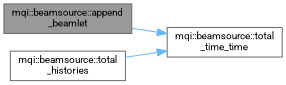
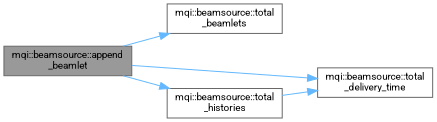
none -> (225, 19)
(225, 42) -> (375, 83)
none -> (141, 81)
